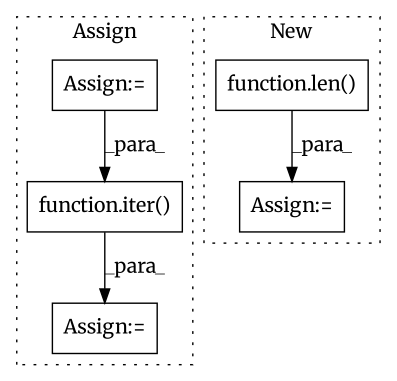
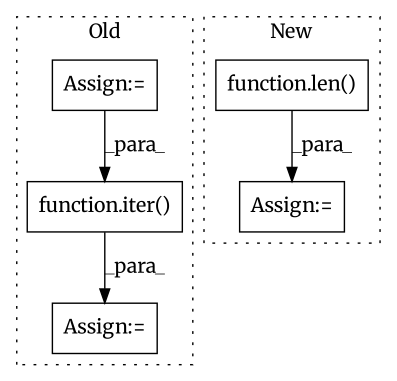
(105, 33) -> (105, 33)
